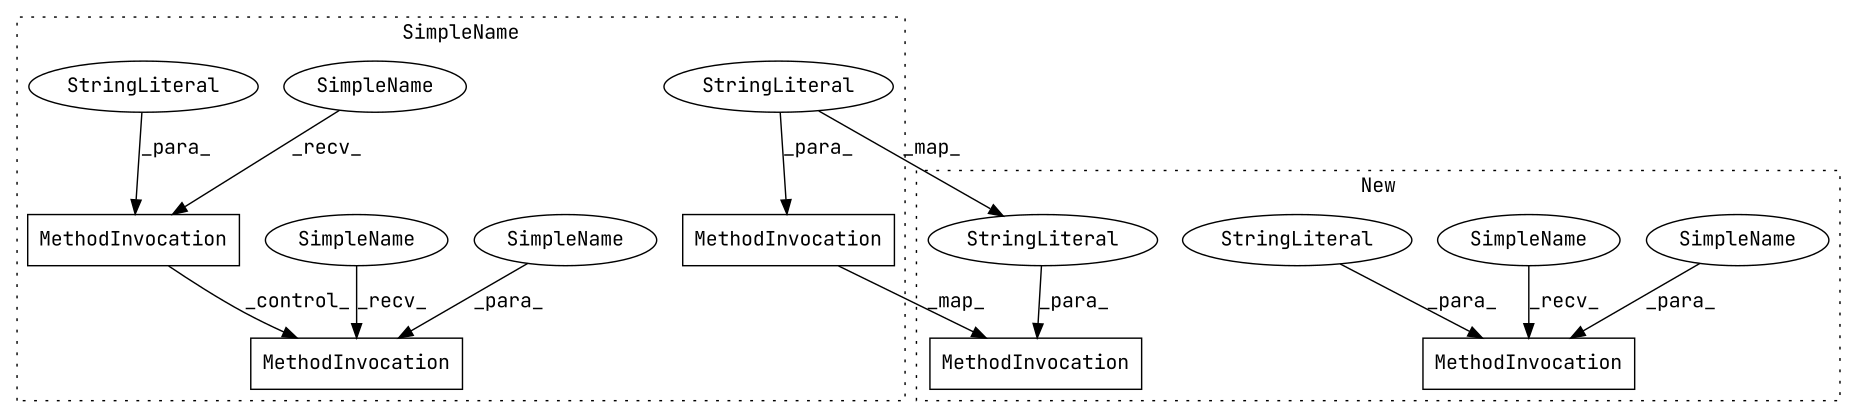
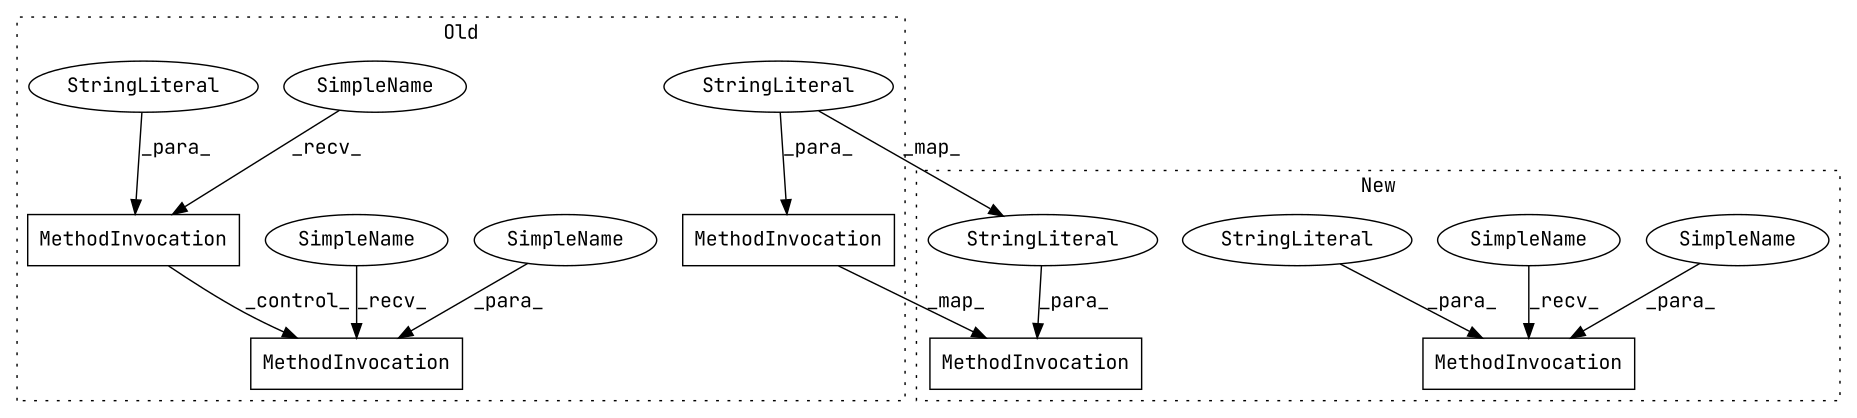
(461, 33) -> (461, 33)
